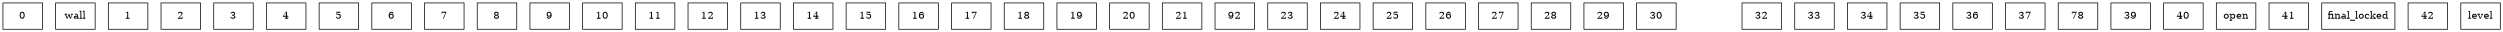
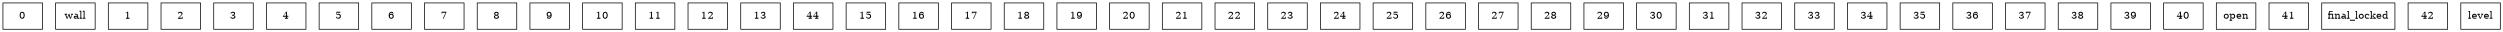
(813, 16) -> (813, 16)
(1235, 16) -> (1235, 16)
none -> (1709, 16)
(2078, 16) -> (2078, 16)
